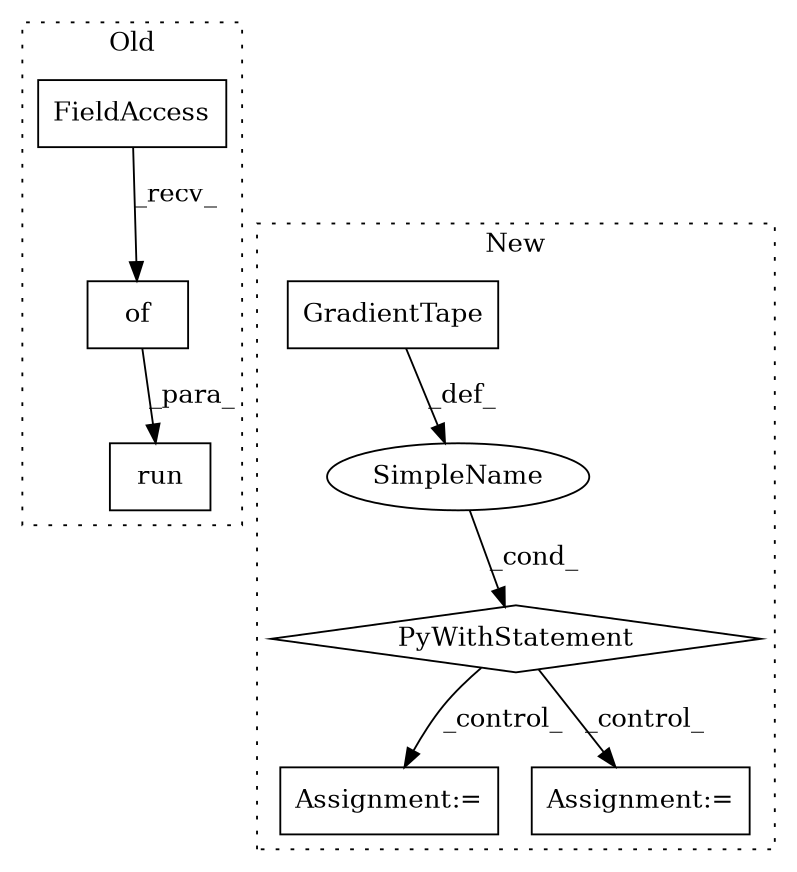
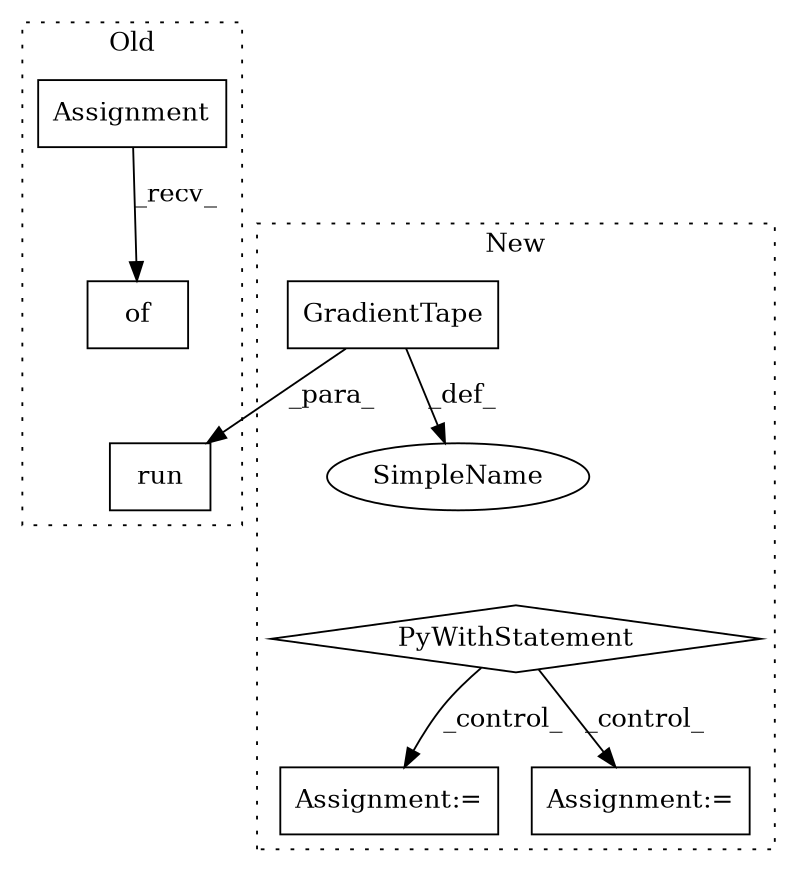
(132, 114) -> (132, 114)
(148, 386) -> (284, 390)
(484, 550) -> none
